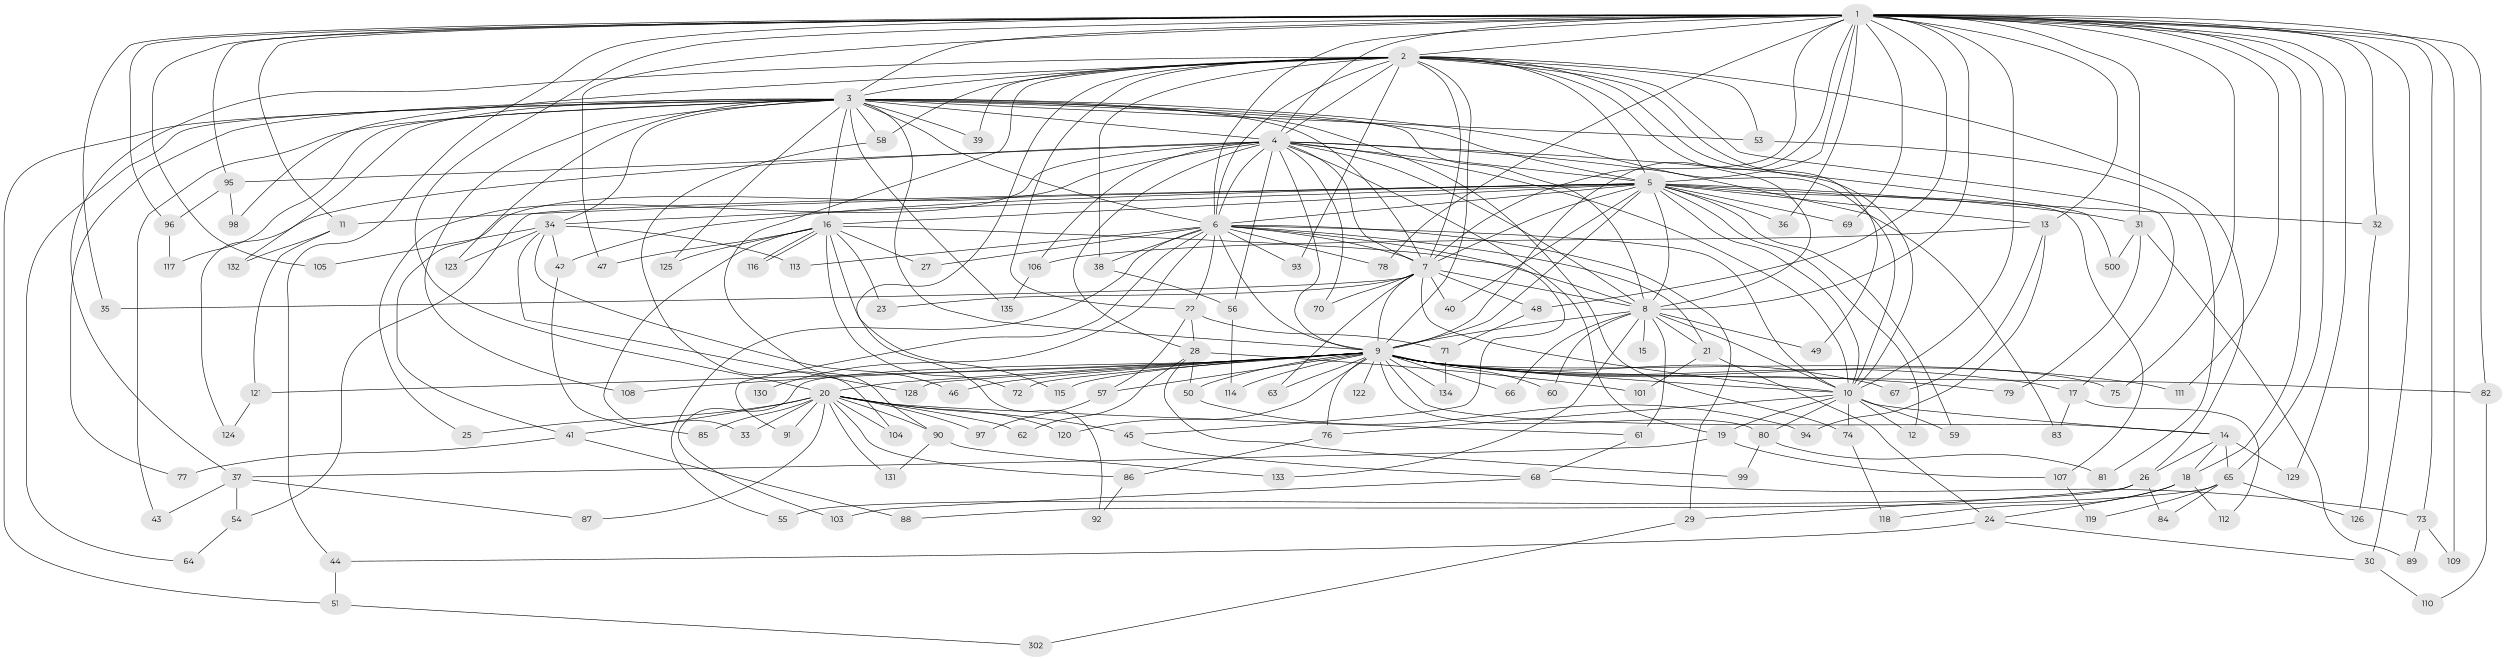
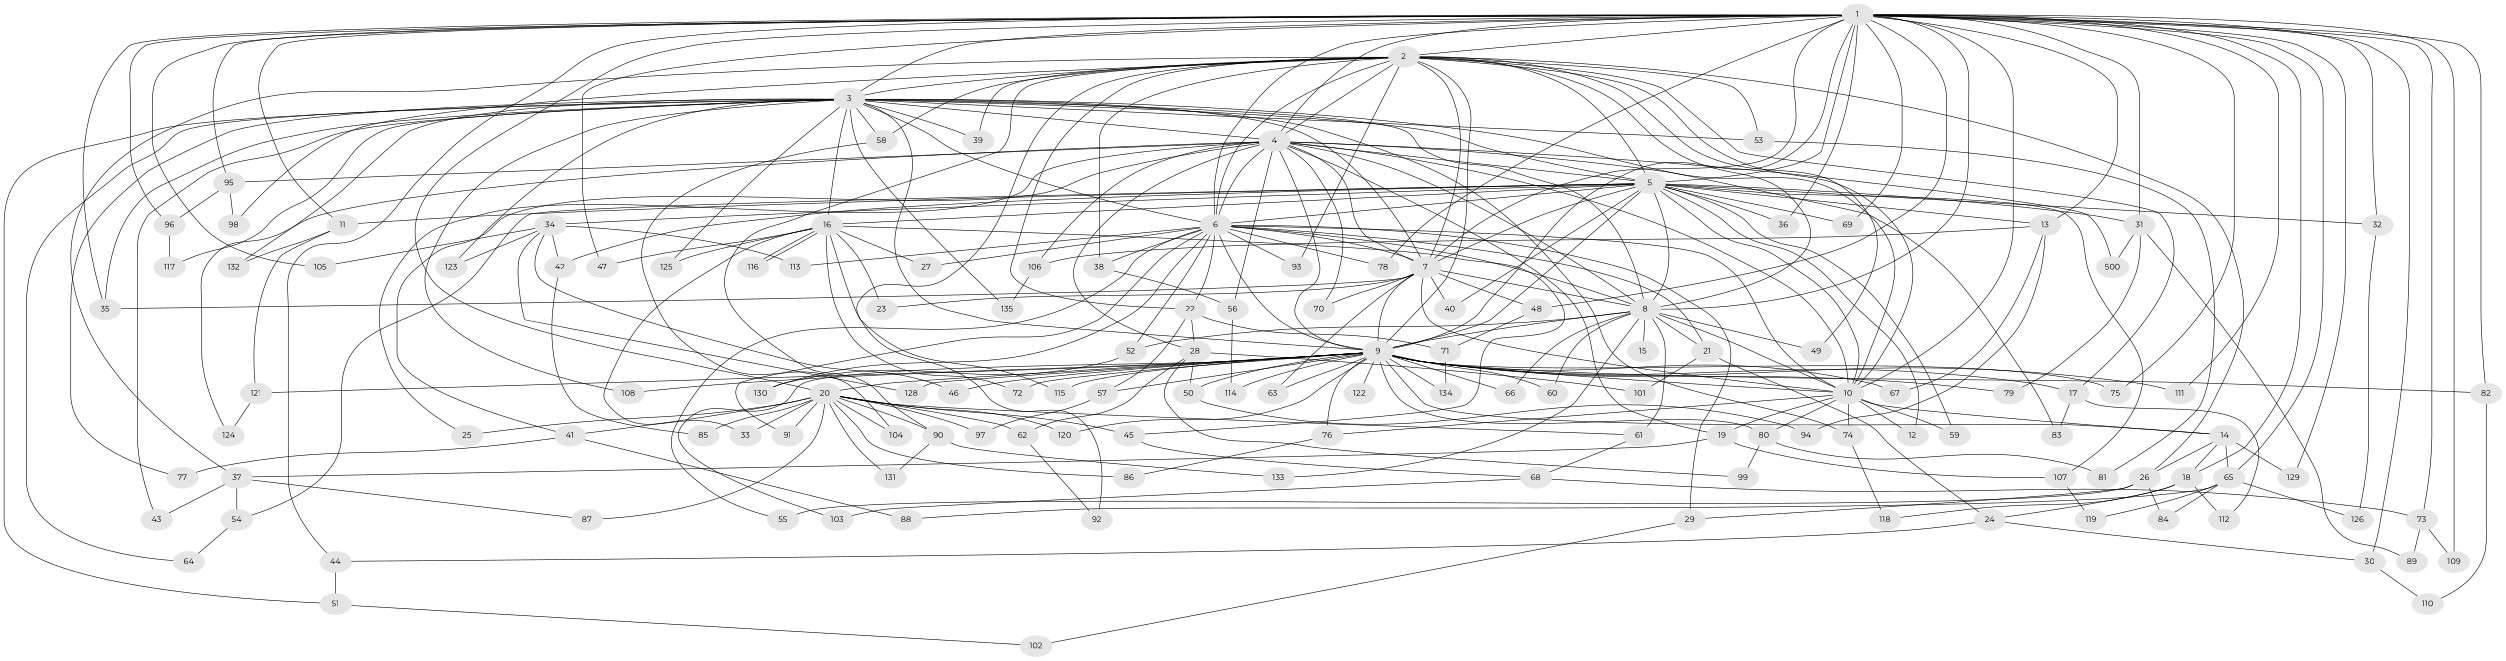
(661, 124) -> (345, 127)
none -> (1131, 351)
(1118, 493) -> (1060, 478)
(1036, 646) -> (1036, 646)
